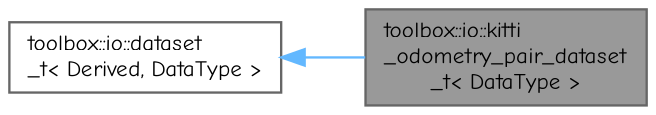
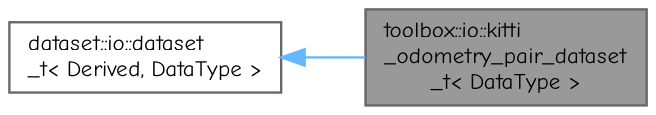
(145, 57) -> (145, 57)
